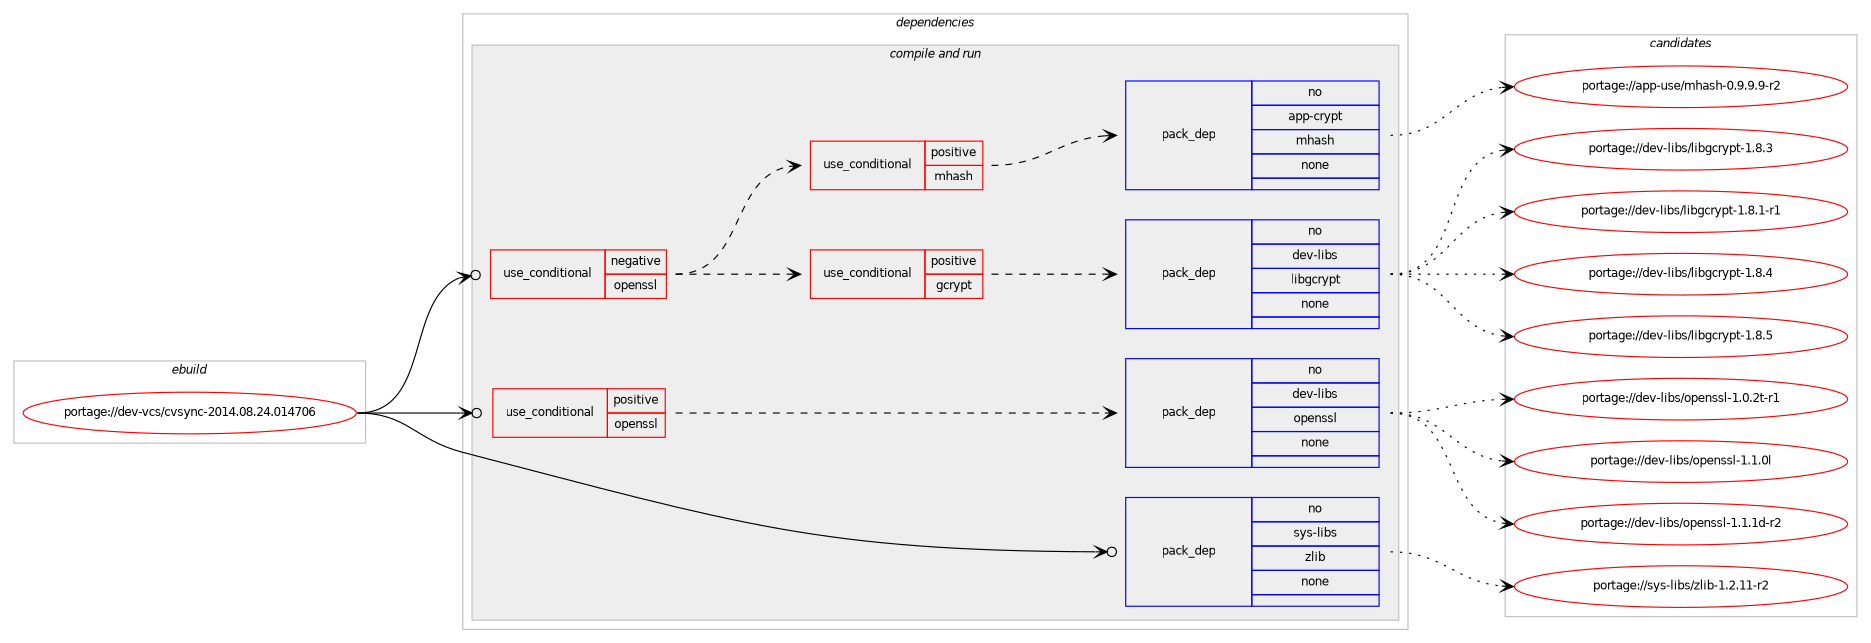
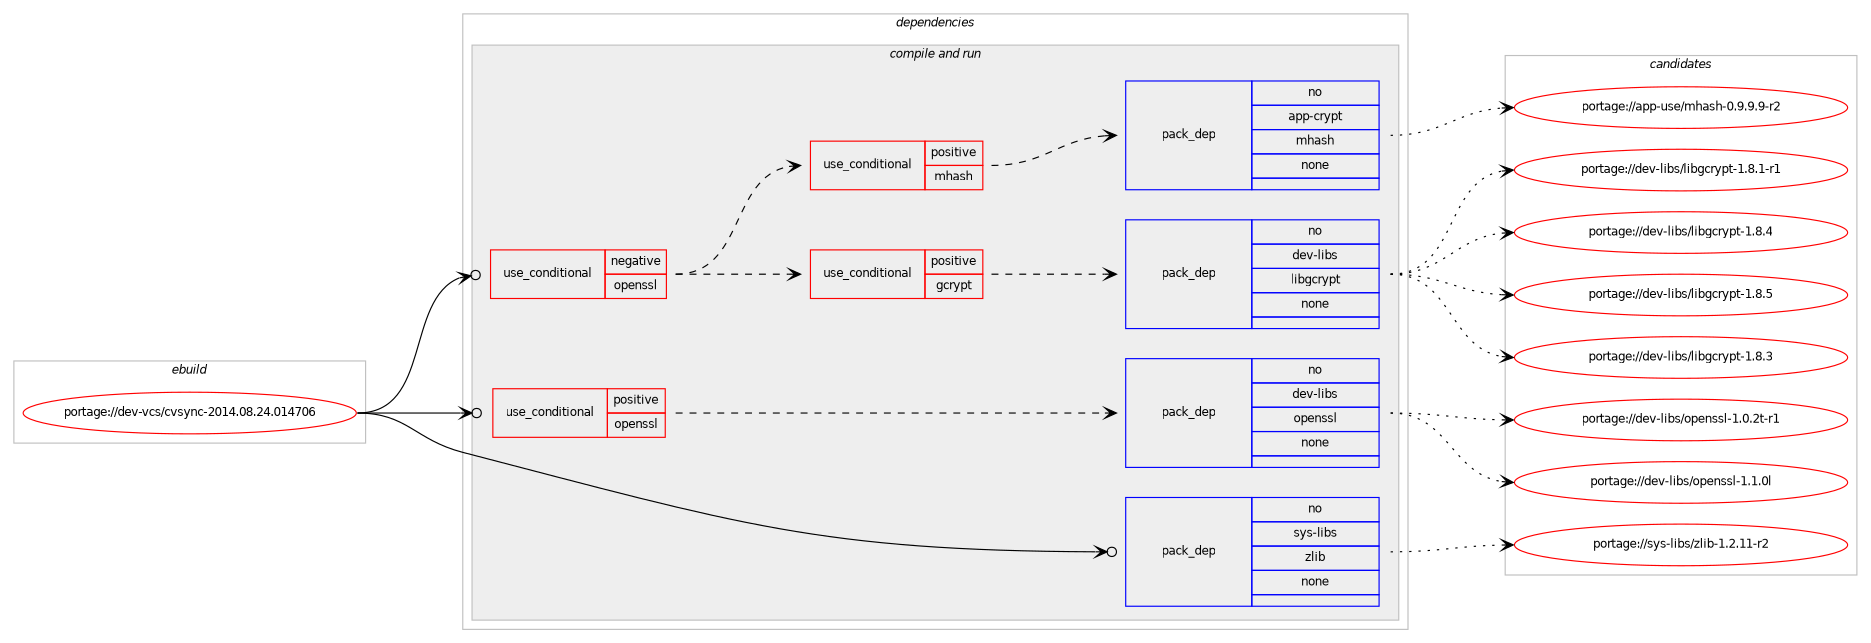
(1681, 524) -> none
